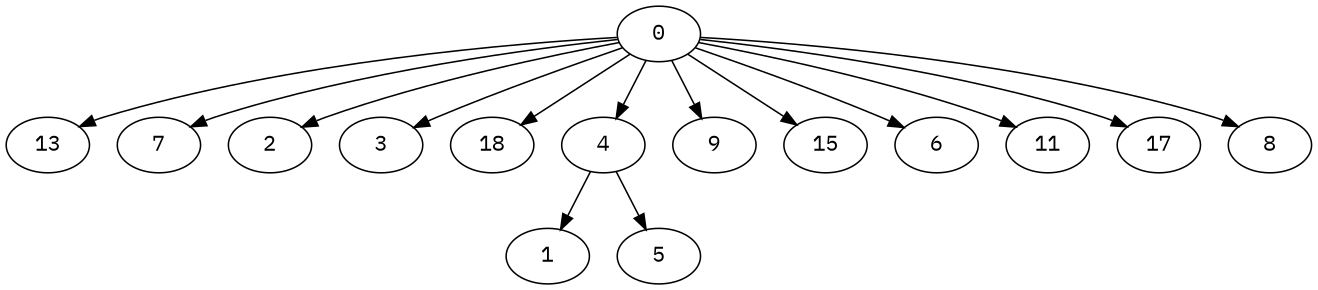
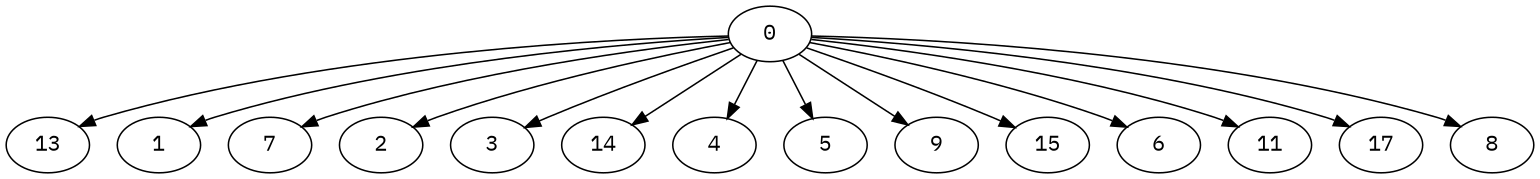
(492, 145) -> (603, 145)
(579, 194) -> (464, 64)
(628, 194) -> (794, 83)
